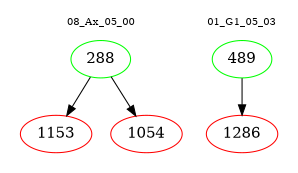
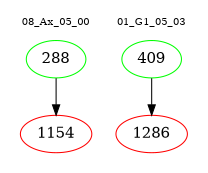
(242, 59) -> (152, 59)
(56, 134) -> none
(146, 134) -> (56, 134)
